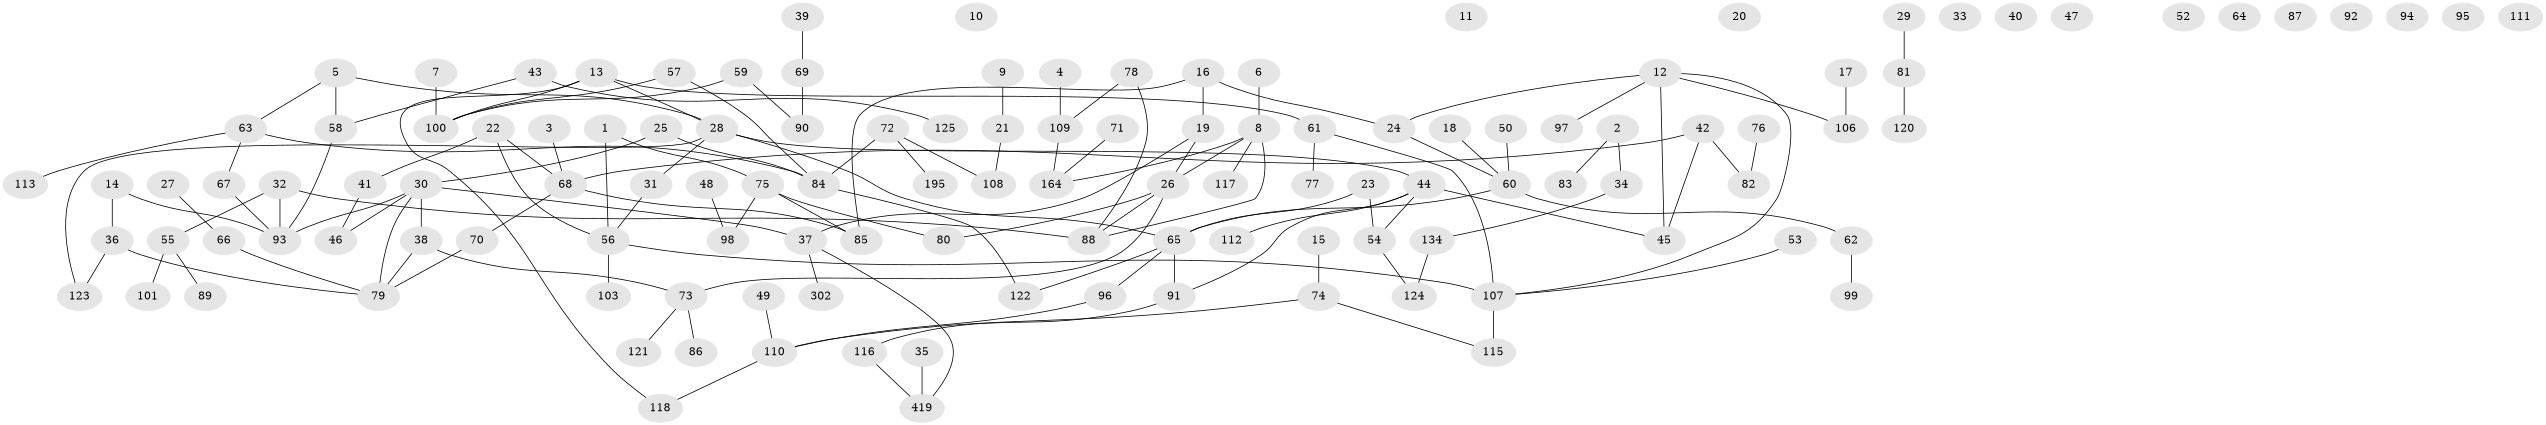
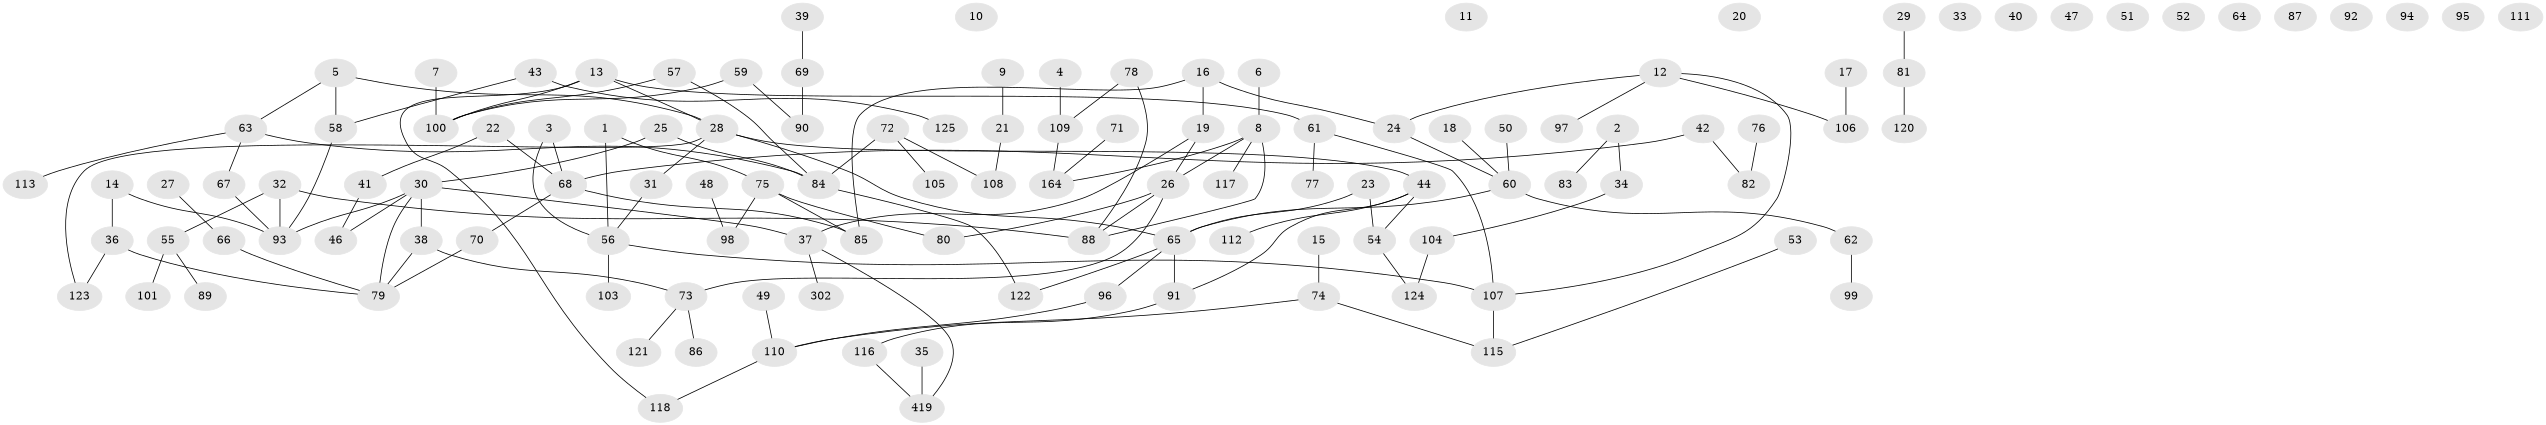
none -> (2128, 17)
(935, 185) -> (935, 185)
(523, 190) -> (543, 206)
(1432, 241) -> (1432, 241)
(1664, 241) -> none
(1648, 279) -> (1646, 298)
